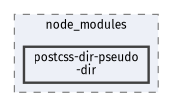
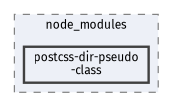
(86, 65) -> (86, 65)
